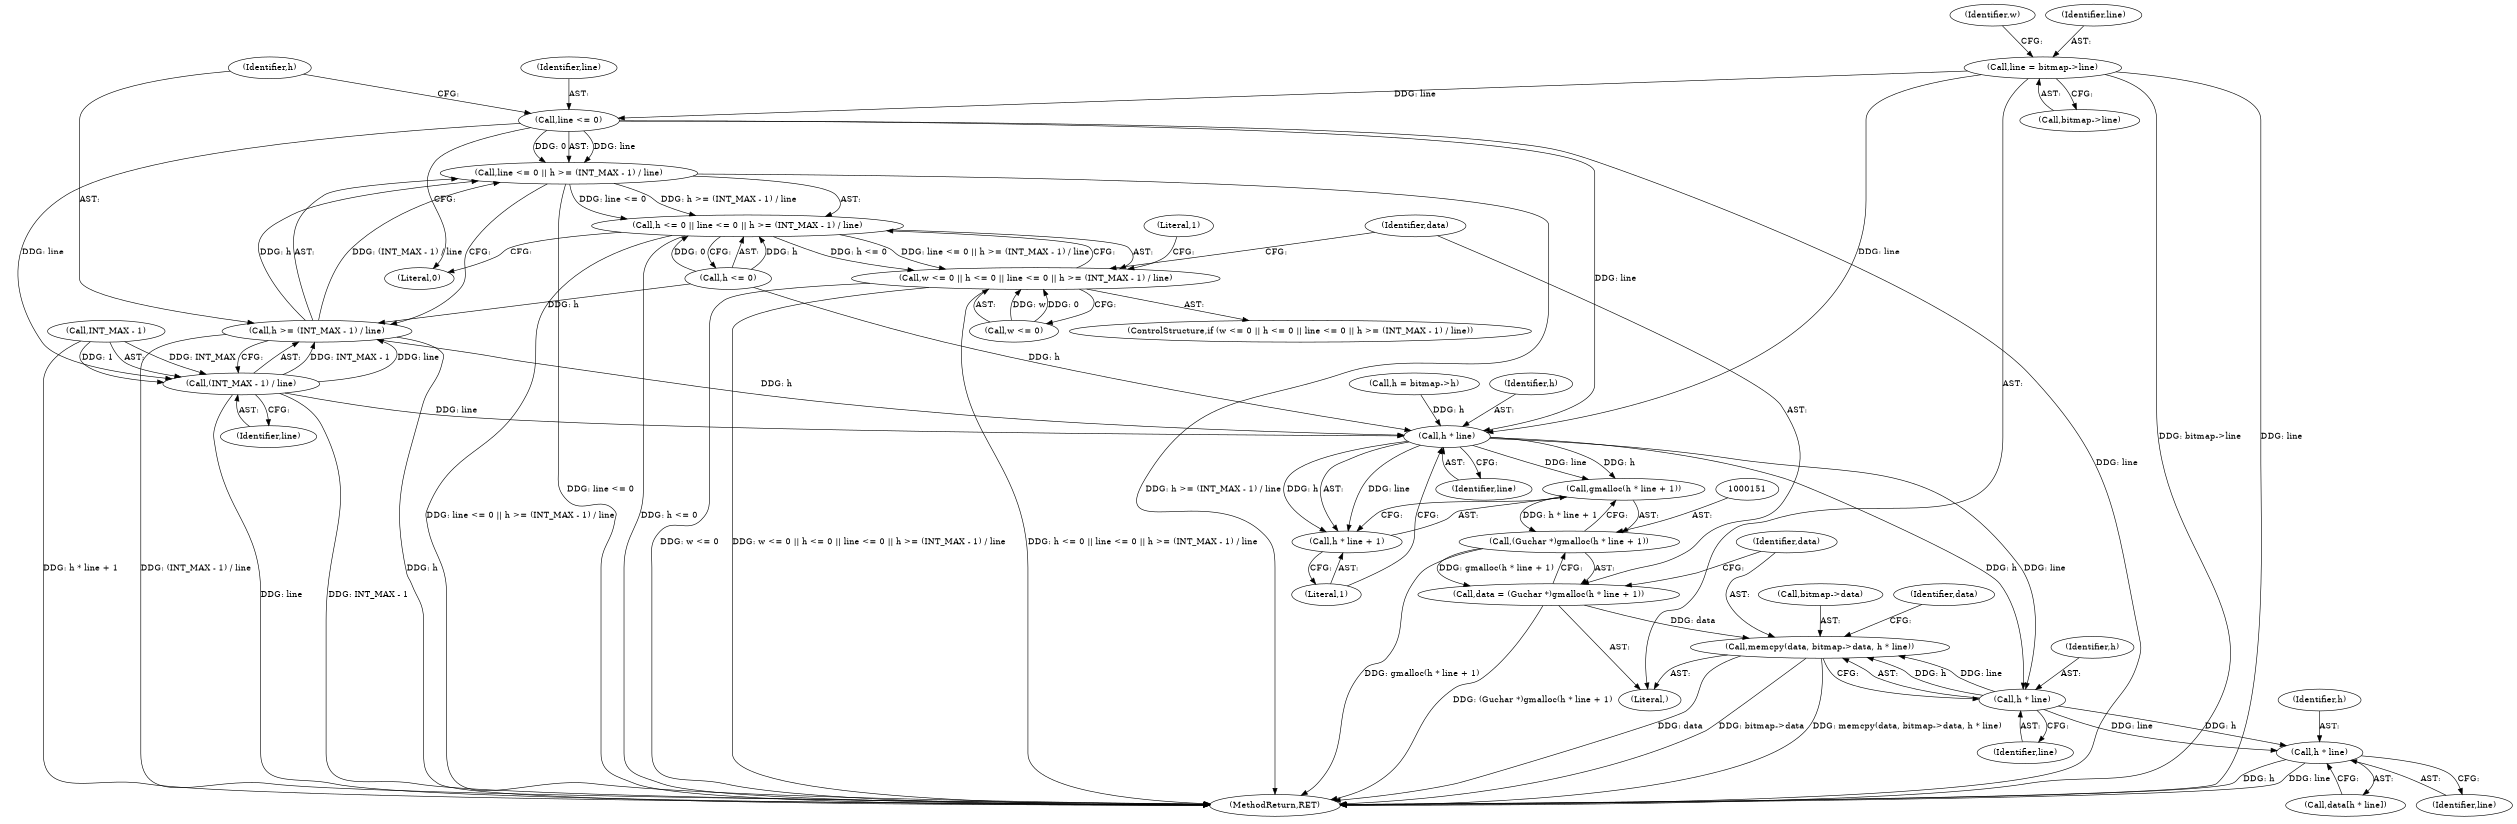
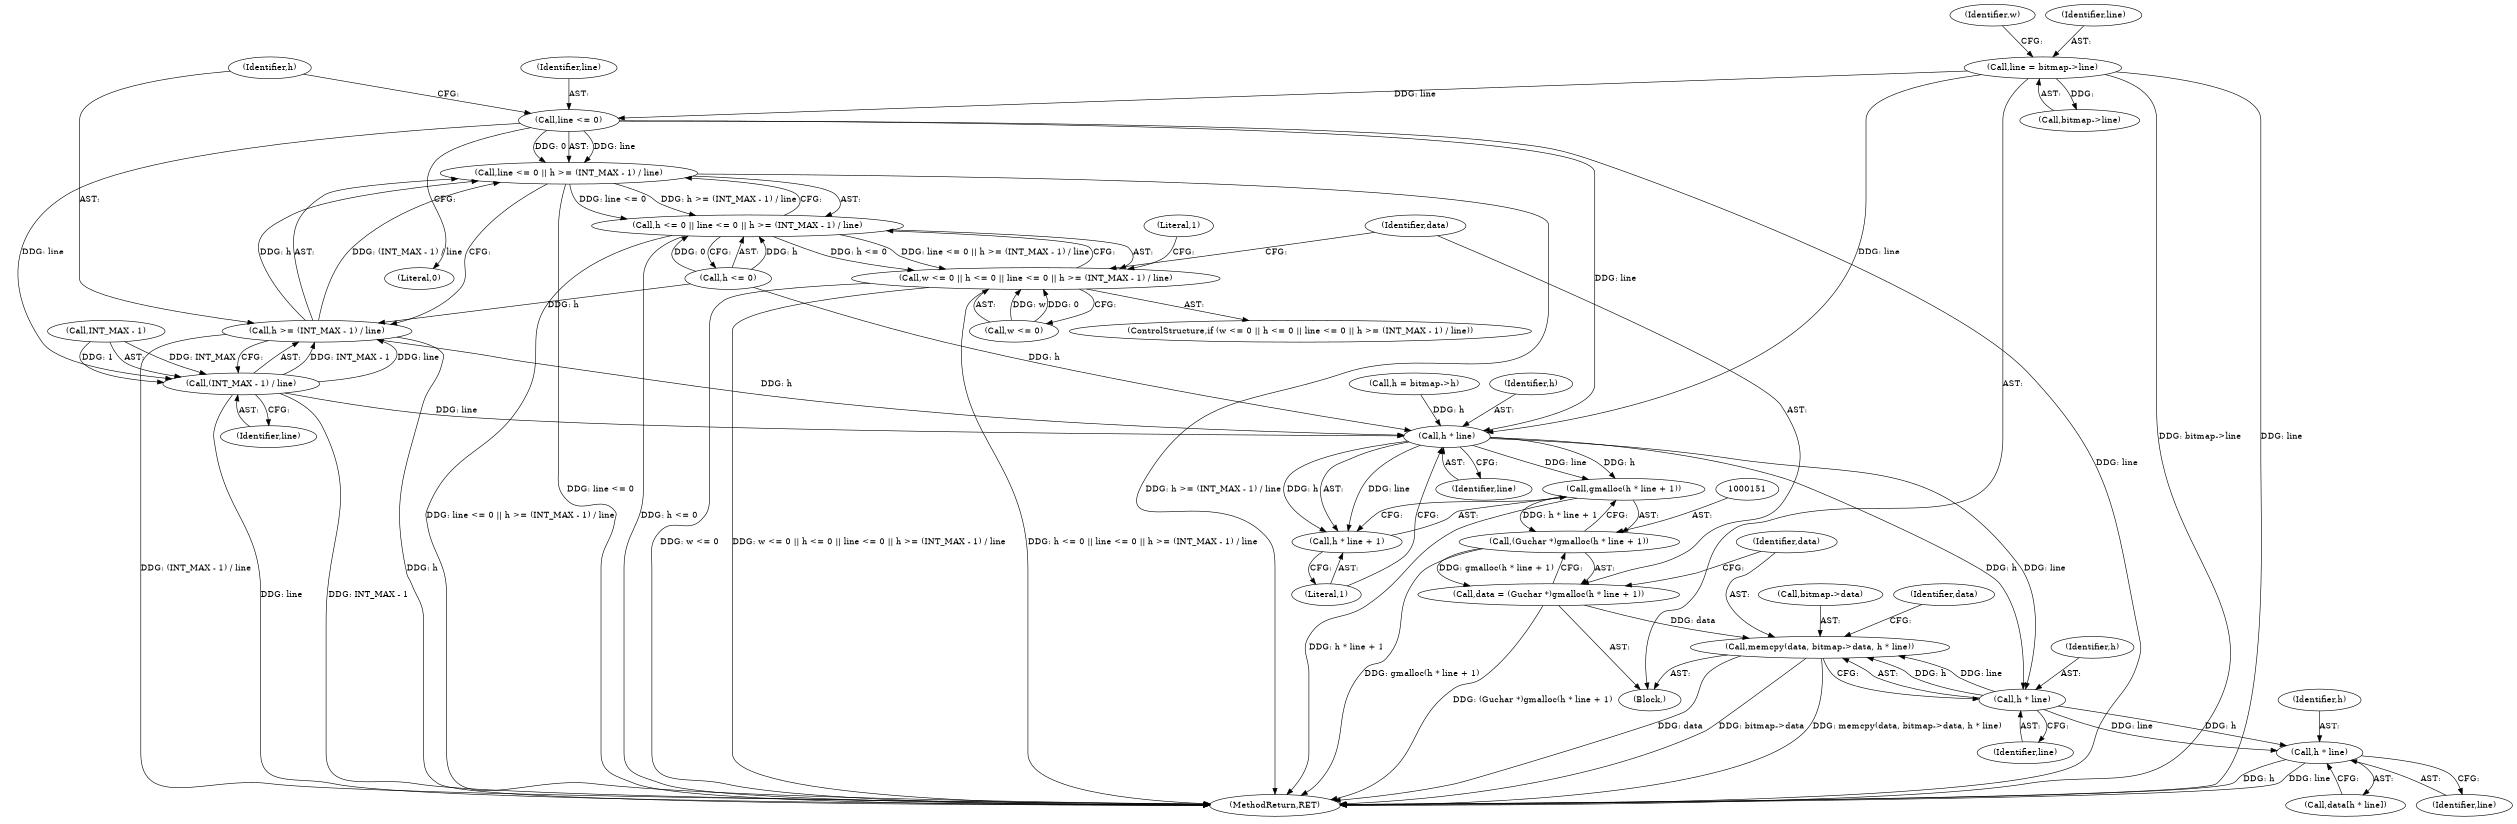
(2084, 94) -> (2084, 94)
(535, 242) -> (760, 184)
(1650, 700) -> (1650, 700)
(400, 796) -> (1373, 601)
